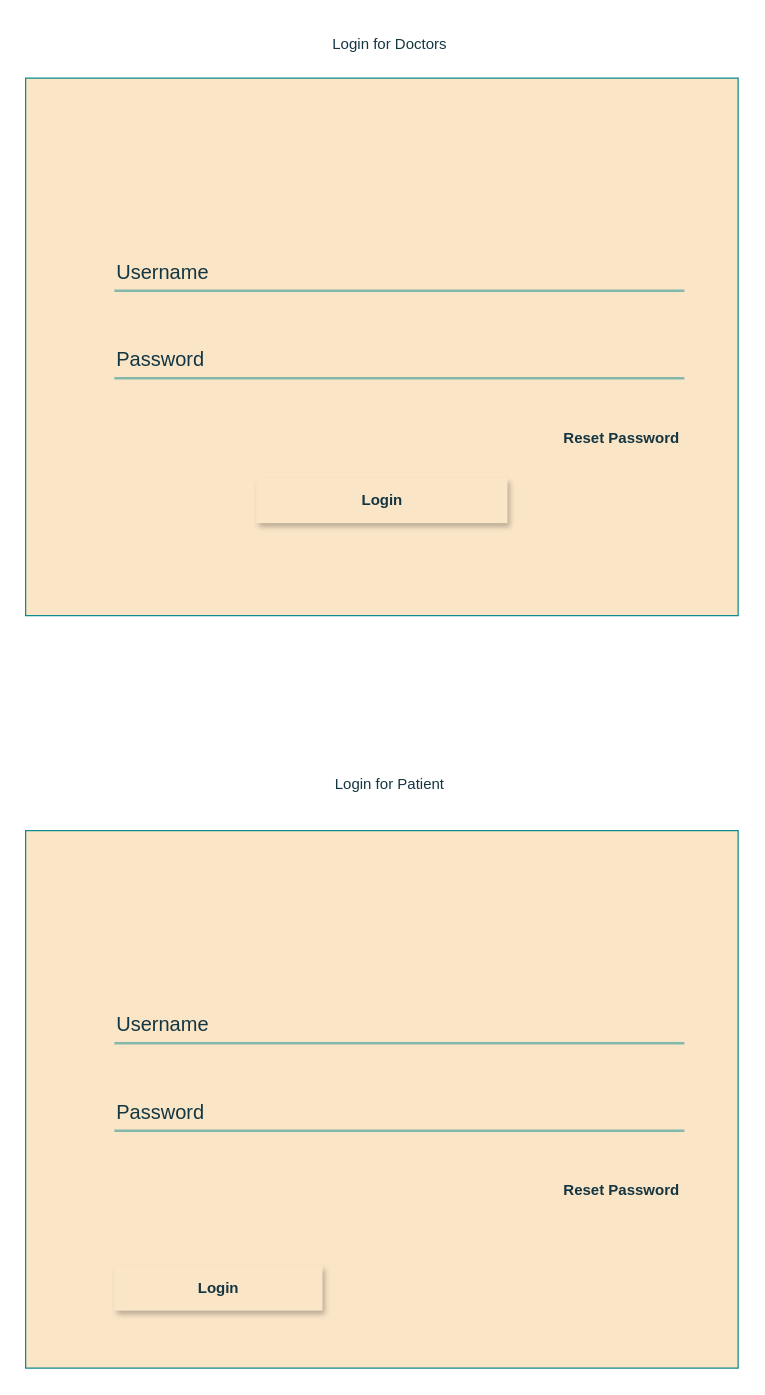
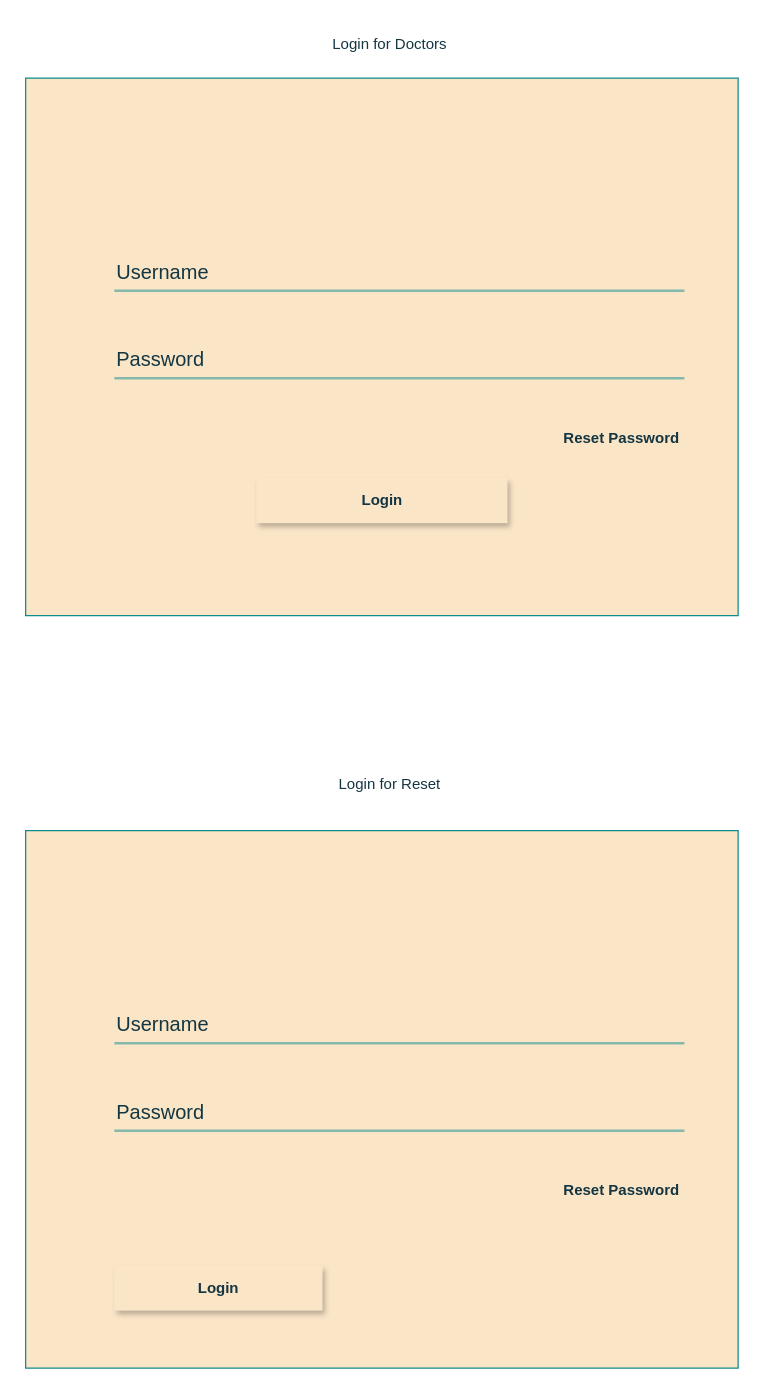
(390, 784) -> (390, 784)
